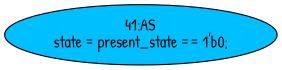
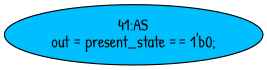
(141, 35) -> (134, 35)
